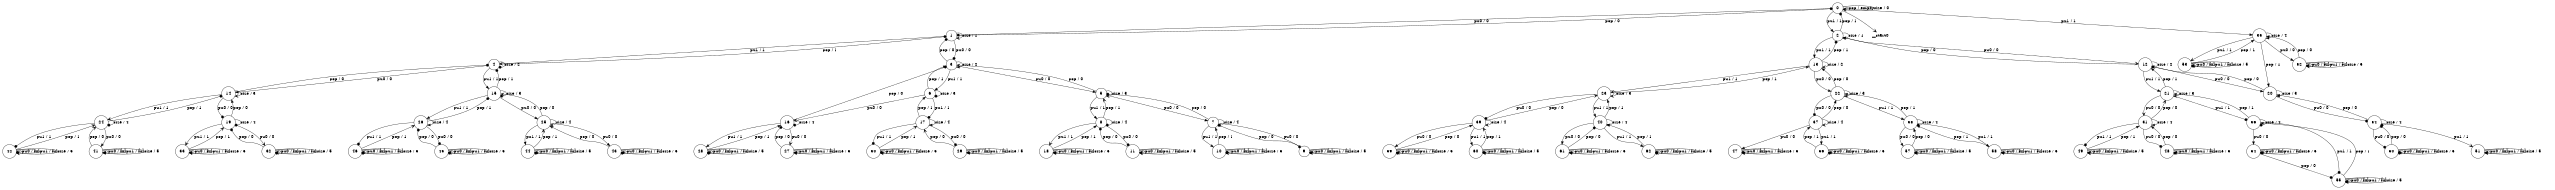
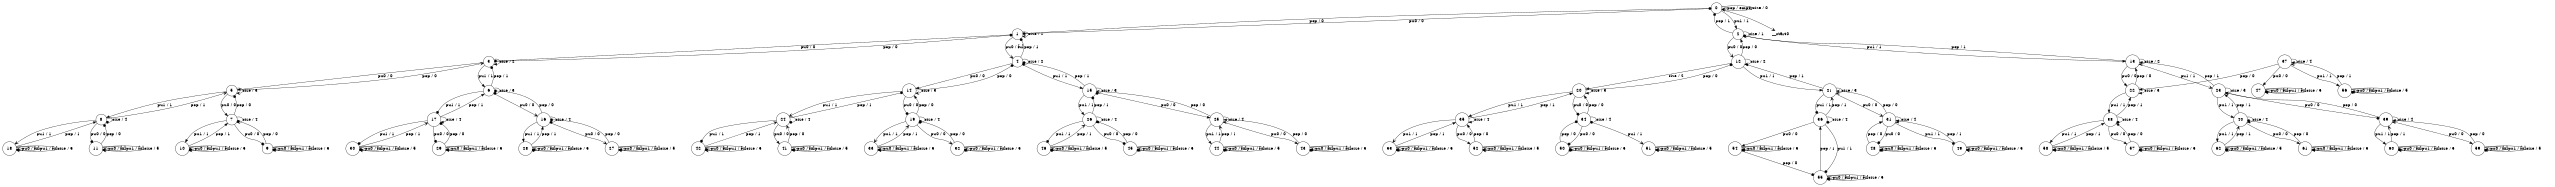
(2046, 22) -> (1521, 100)
(758, 50) -> (1015, 47)
(931, 74) -> (494, 77)
(2222, 79) -> (1676, 76)
(869, 94) -> (523, 96)
(1820, 102) -> none
(938, 143) -> (450, 134)
